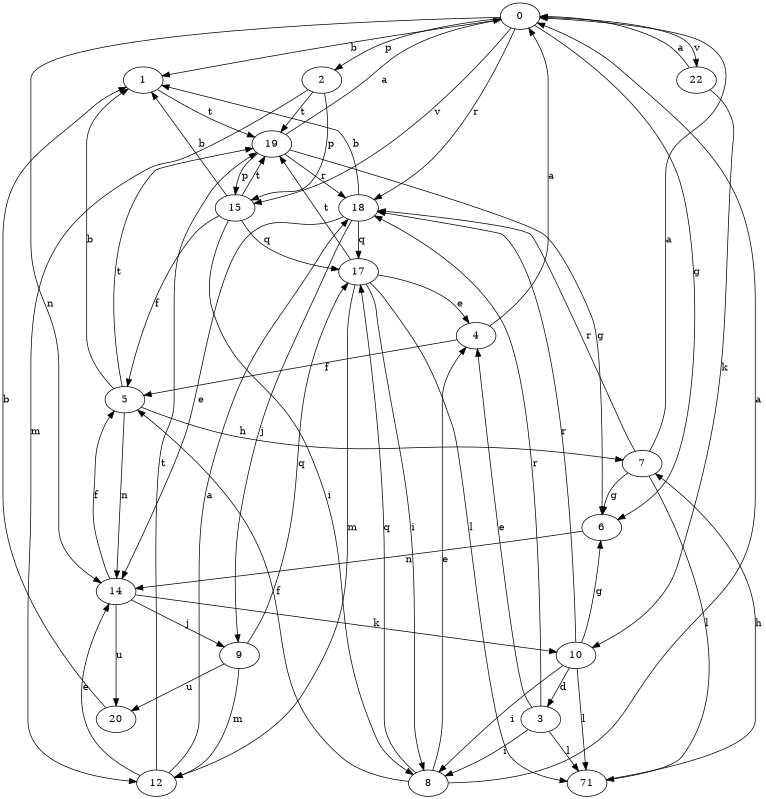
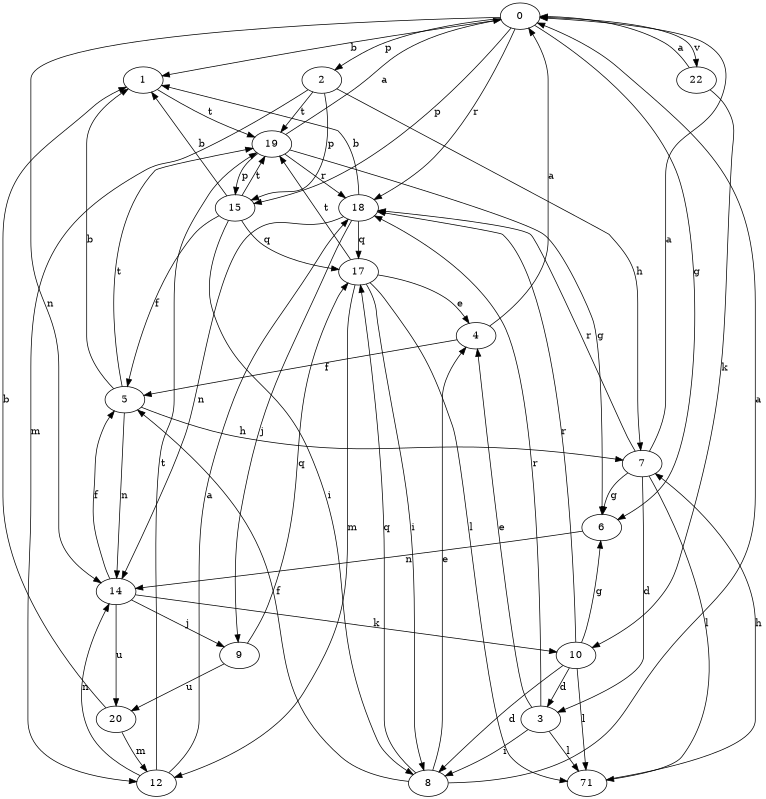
(438, 112) -> (438, 112)
none -> (569, 212)
(201, 400) -> (201, 400)
none -> (644, 609)
(86, 687) -> (86, 687)
(512, 719) -> (512, 719)
(225, 731) -> (131, 750)
